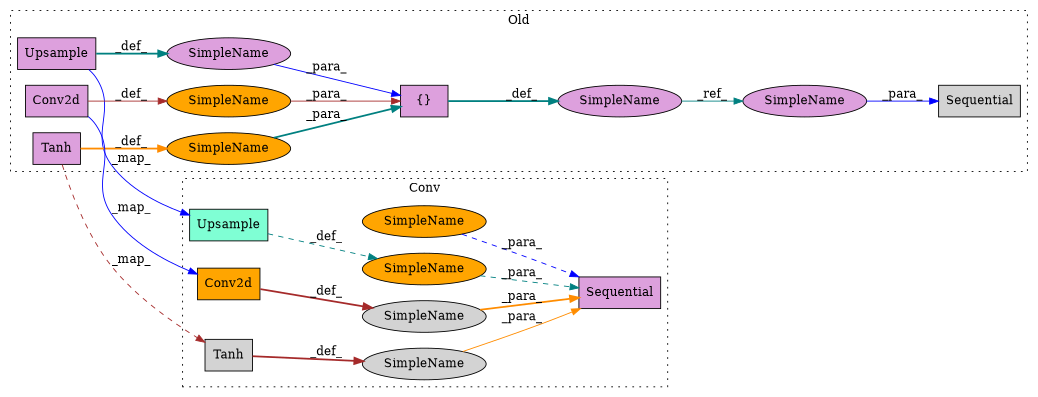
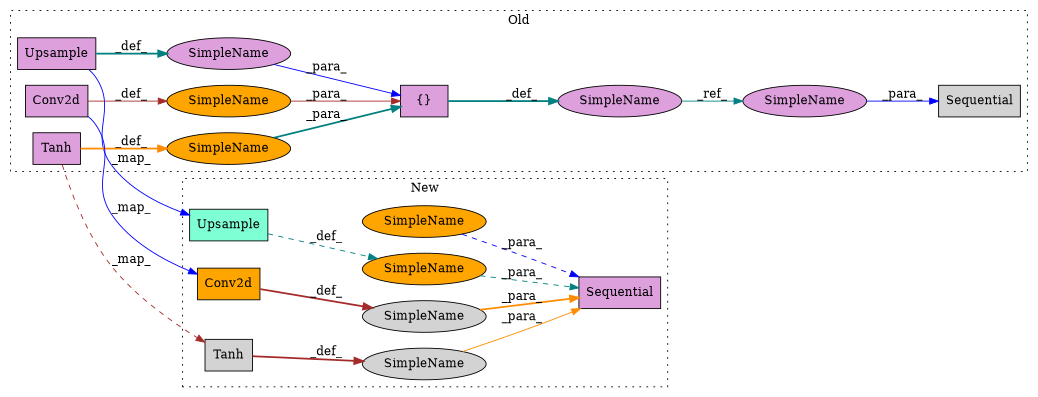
(425, 189) -> (425, 189)
